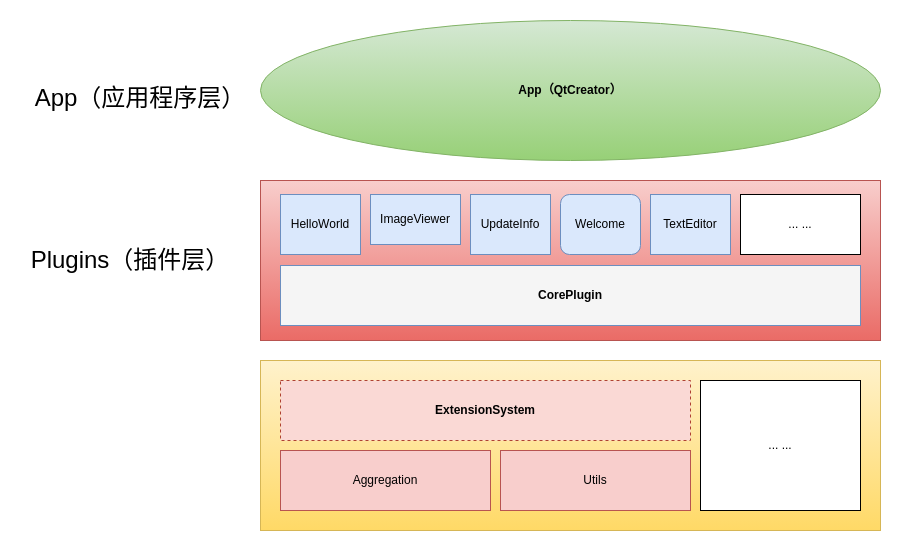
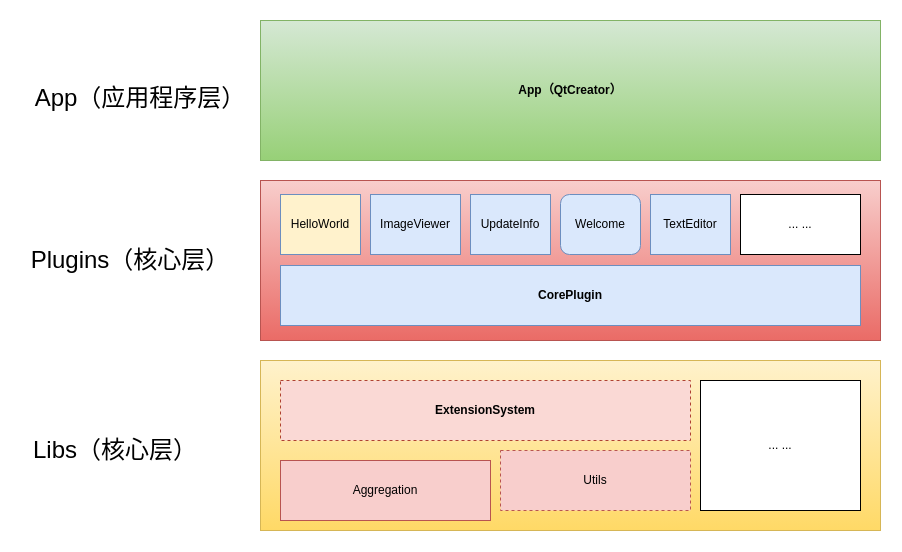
(571, 91) -> (571, 91)
(416, 220) -> (416, 225)
(321, 225) -> (321, 225)
(131, 261) -> (131, 261)
(571, 296) -> (571, 296)
none -> (116, 451)
(386, 481) -> (386, 491)
(596, 481) -> (596, 481)
